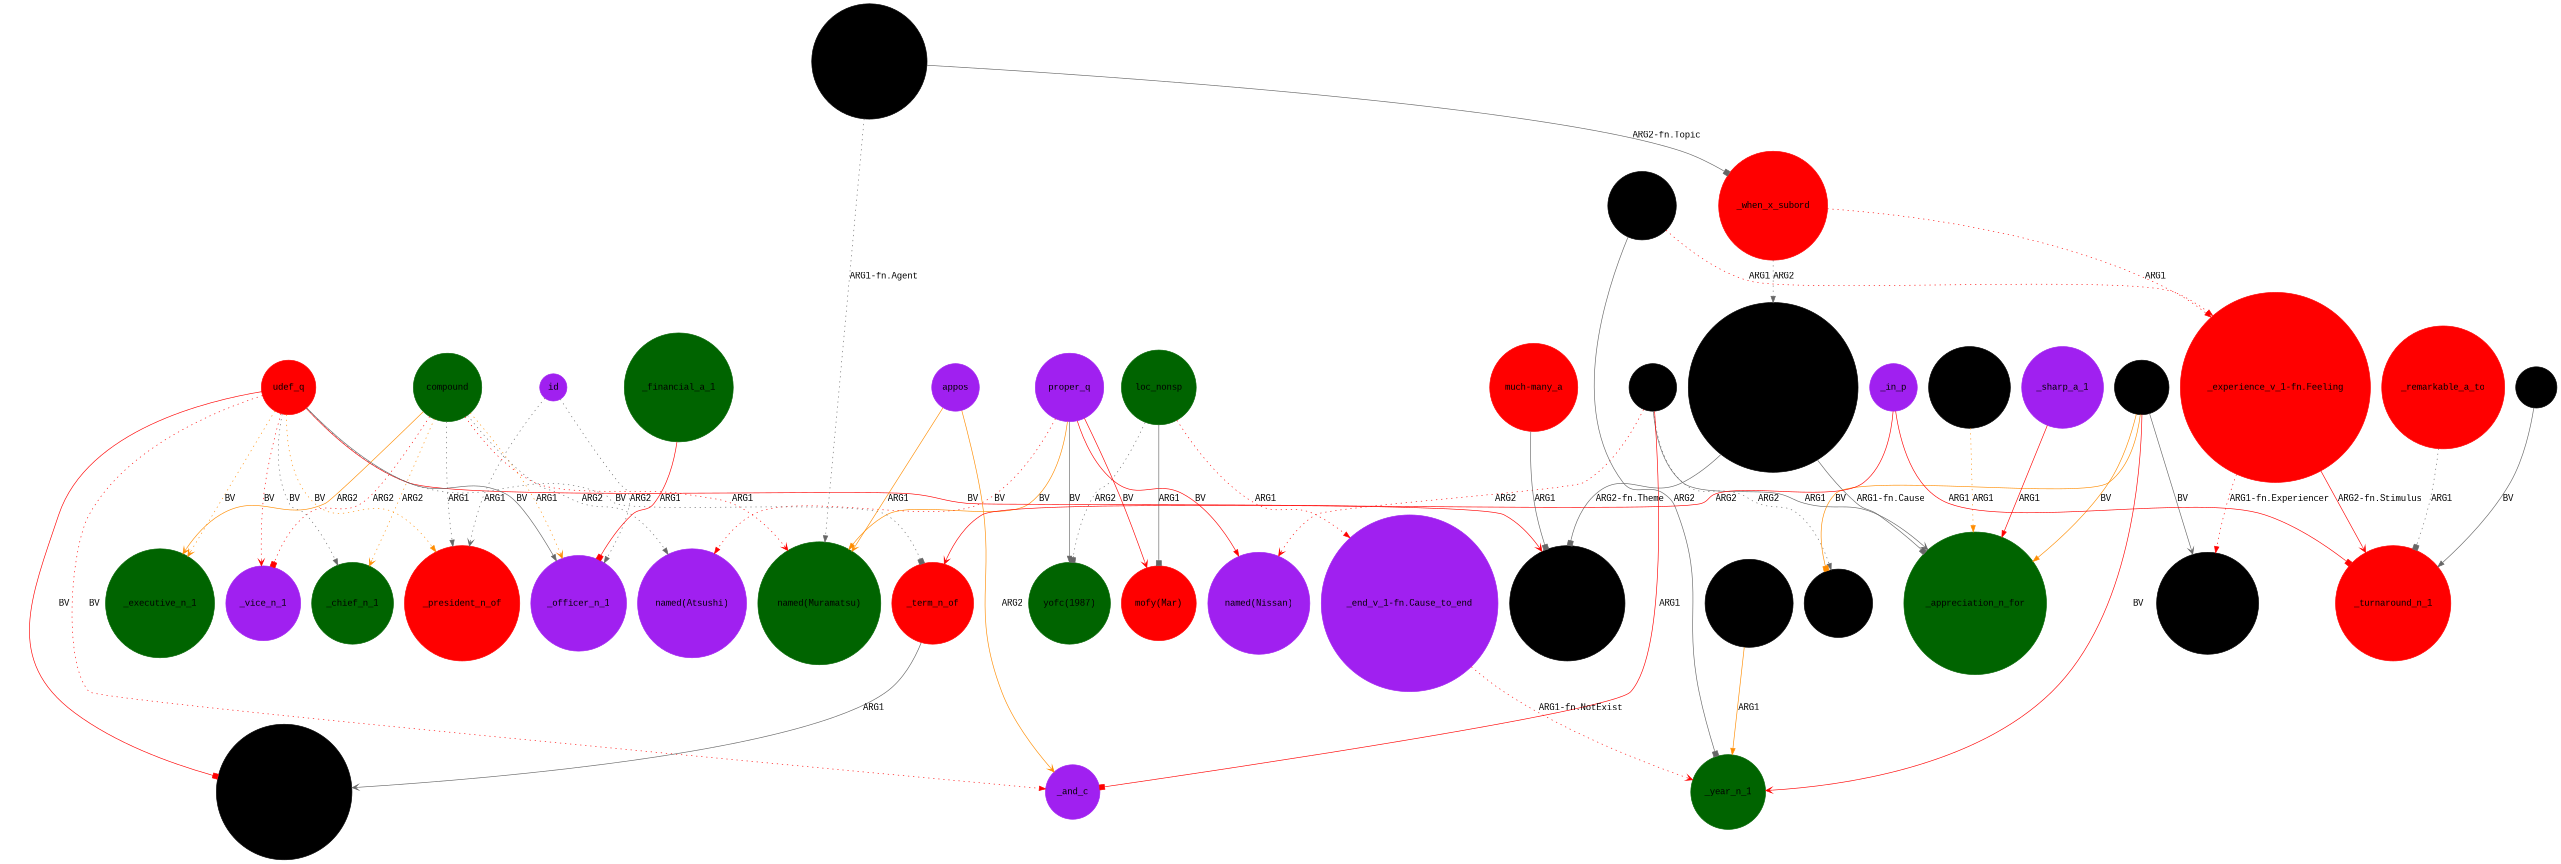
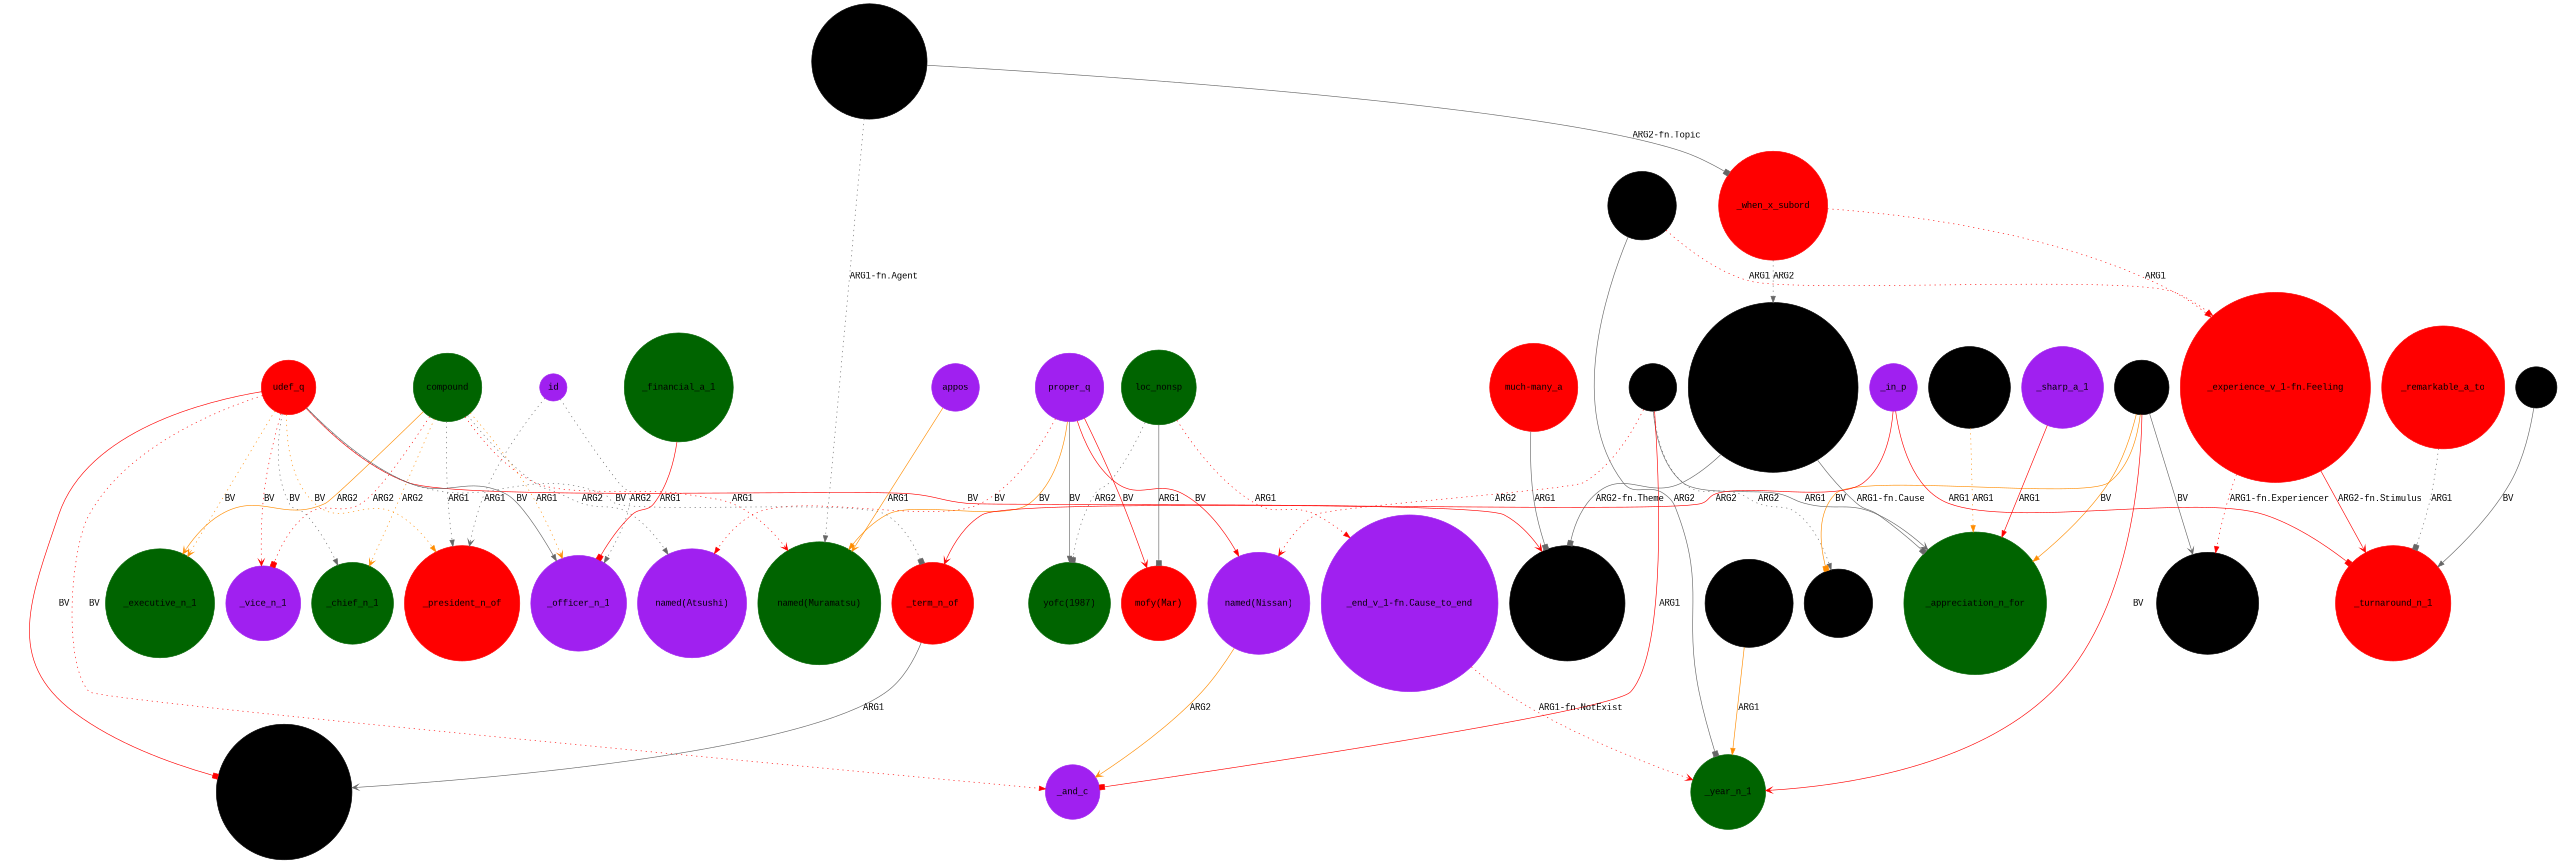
(985, 596) -> (1175, 718)
